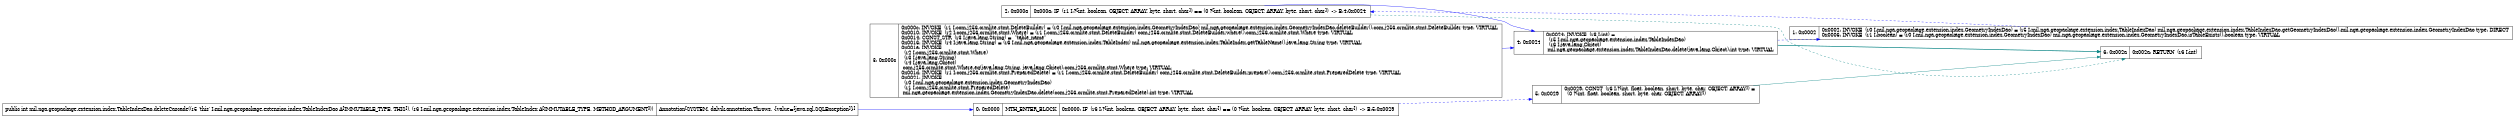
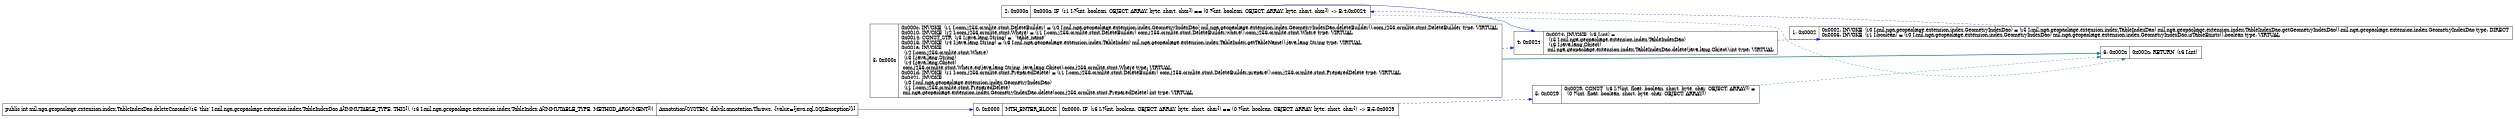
(1506, 48) -> (1506, 48)
(1937, 48) -> (1800, 57)
(1925, 71) -> (1925, 71)
(923, 78) -> (923, 78)
